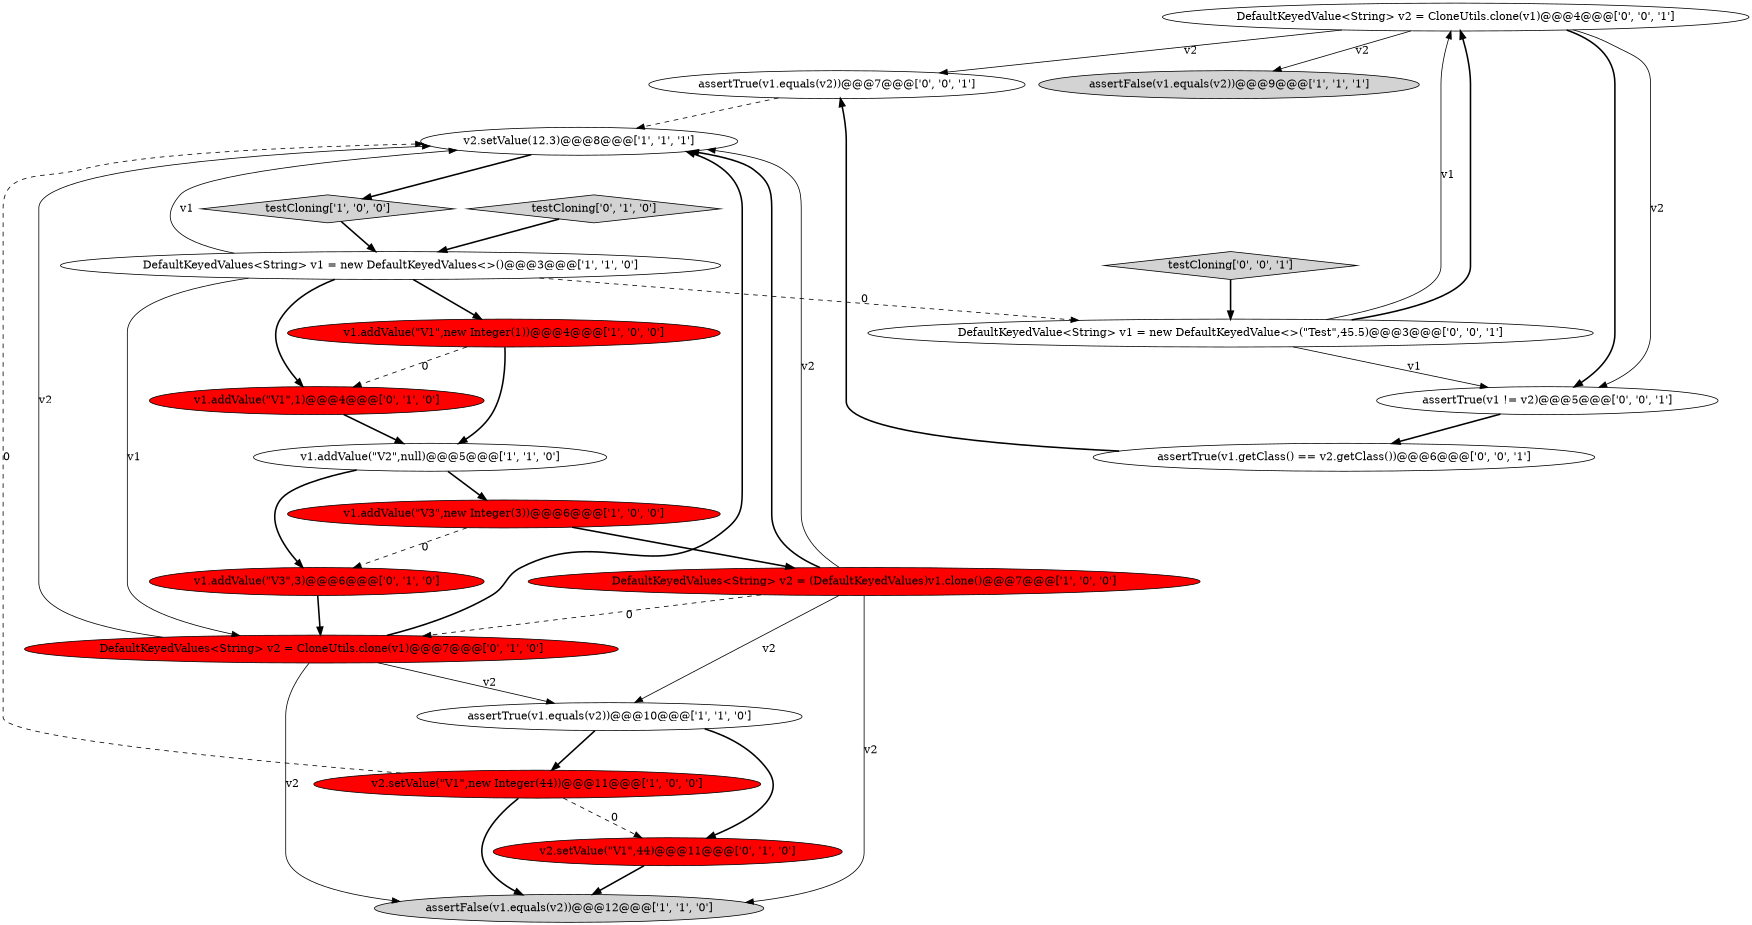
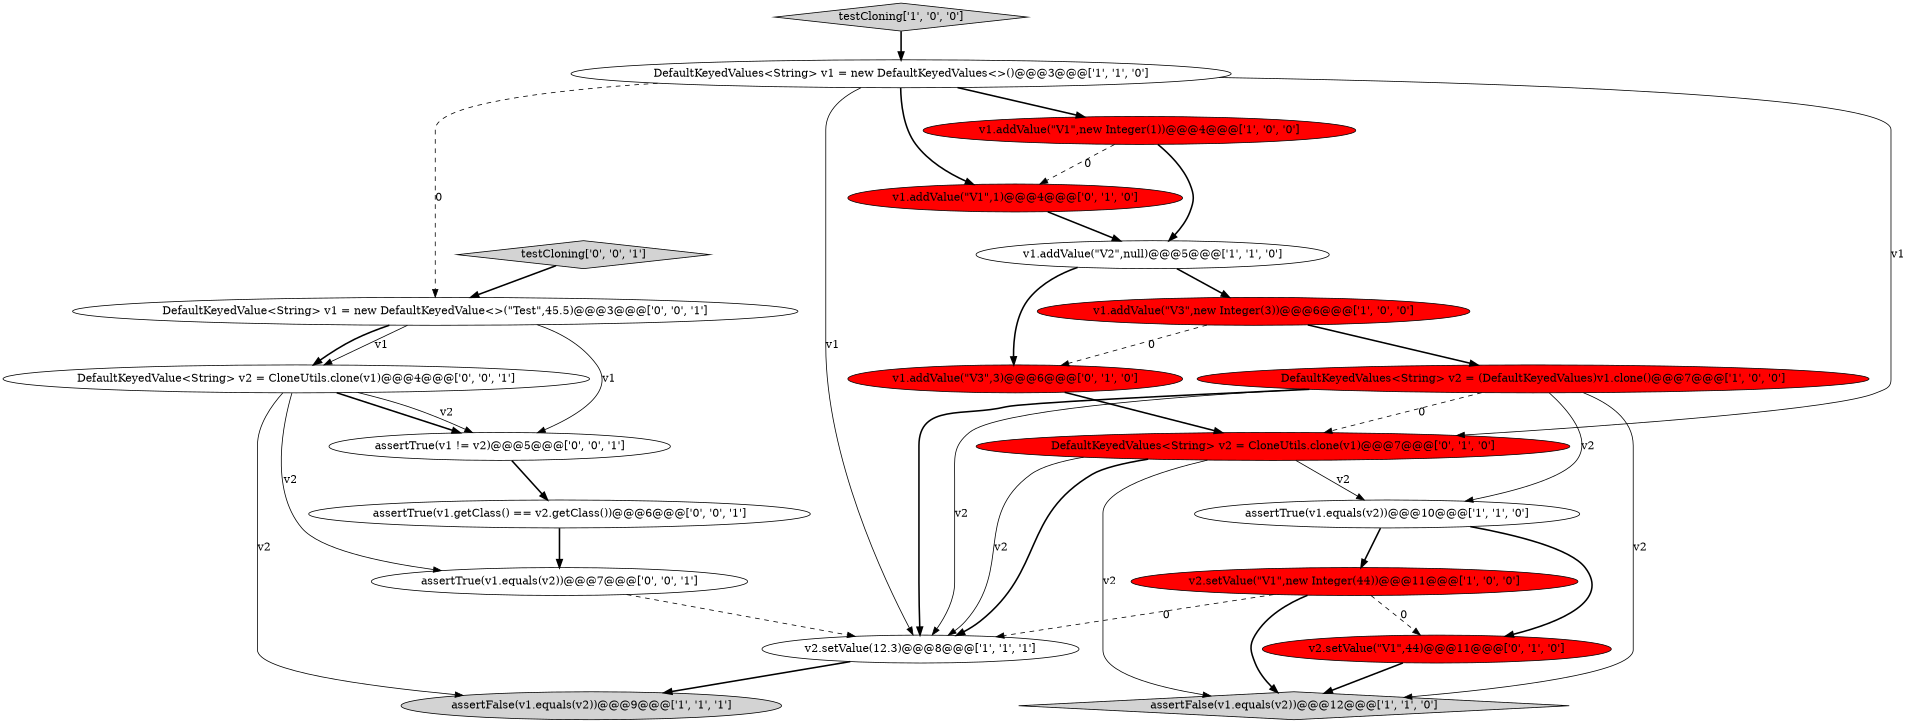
(451, 176) -> (761, 677)
(594, 209) -> none
(569, 908) -> (1294, 706)
